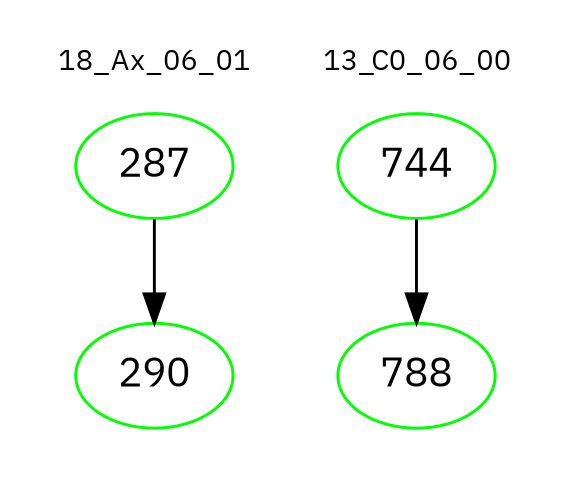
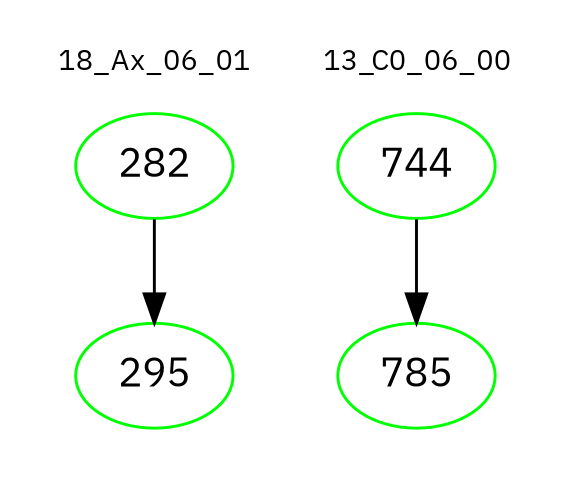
(154, 166) -> (154, 166)
(154, 376) -> (154, 376)
(416, 376) -> (416, 376)
